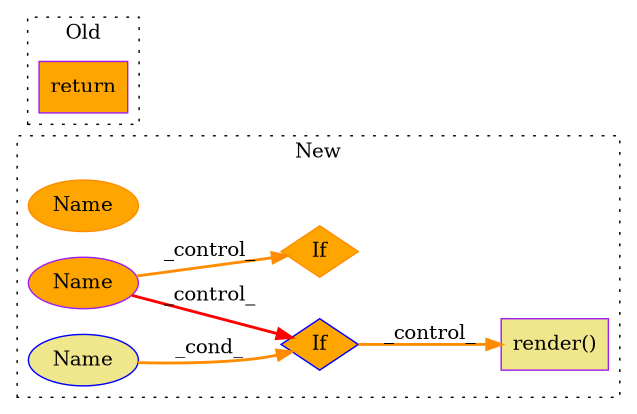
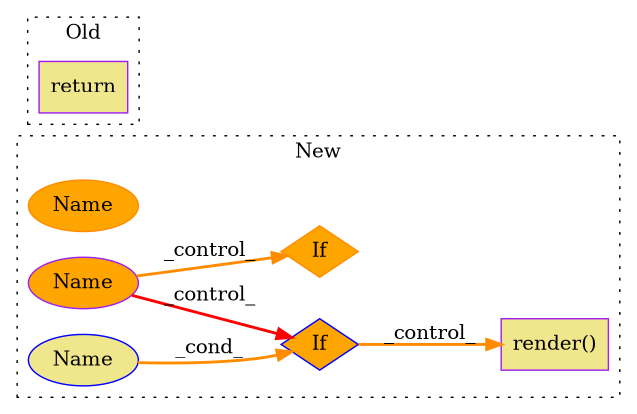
(83, 87) -> (83, 87)
